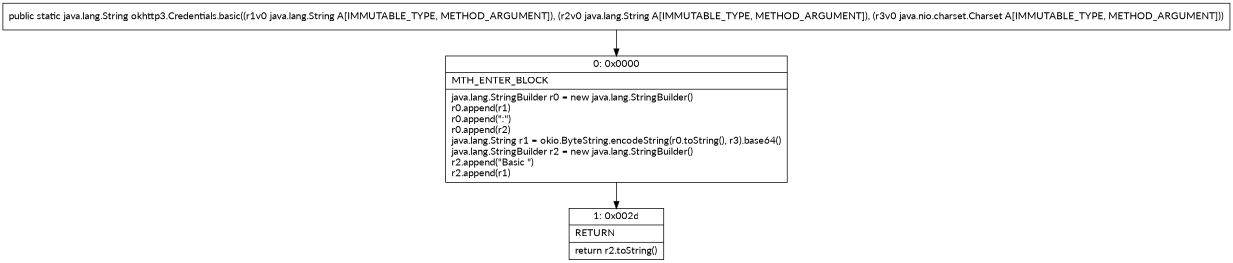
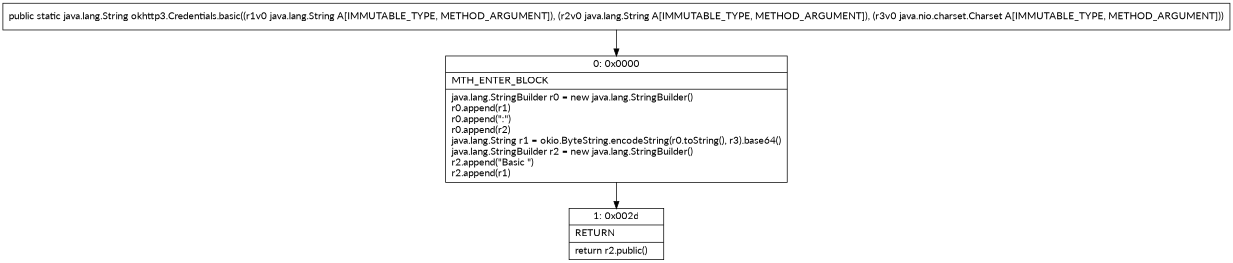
(616, 251) -> (611, 251)
